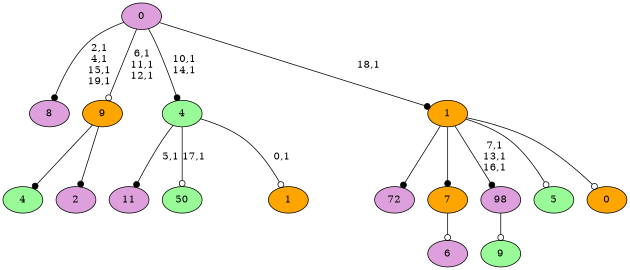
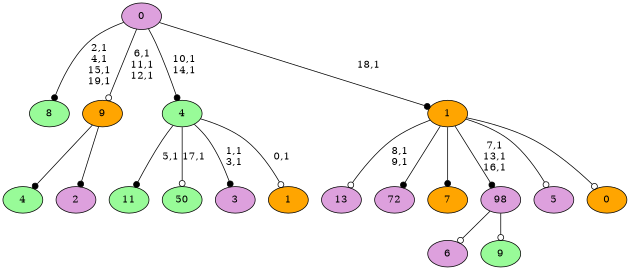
(49, 114) -> (49, 114)
(129, 200) -> (129, 200)
none -> (235, 200)
none -> (341, 200)
(554, 200) -> (554, 200)
(448, 224) -> (476, 225)
